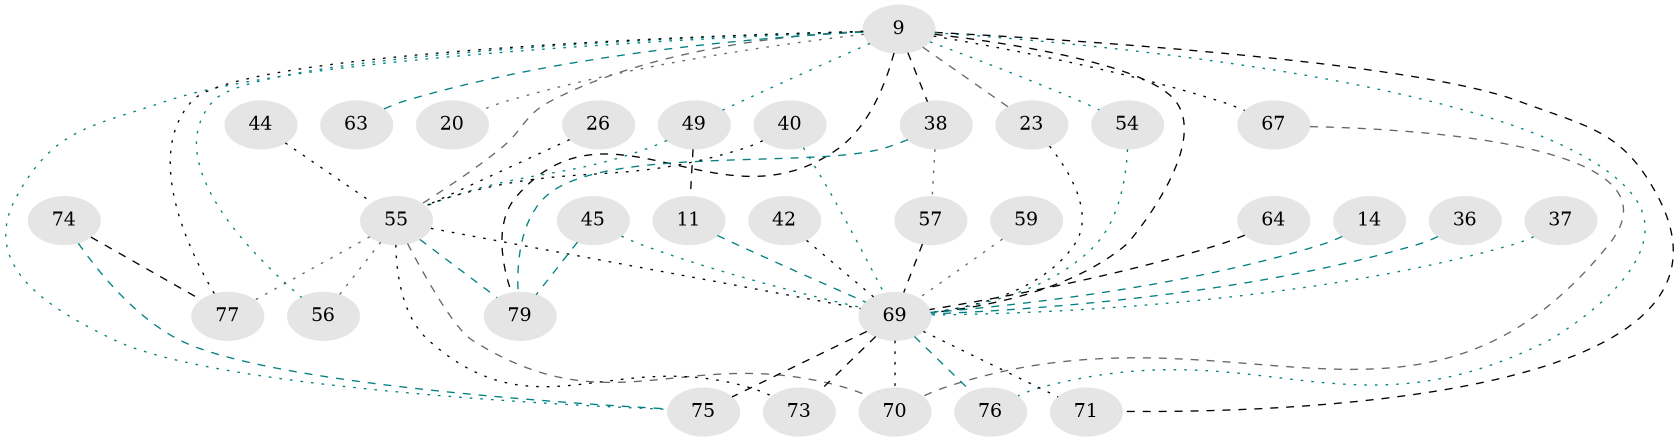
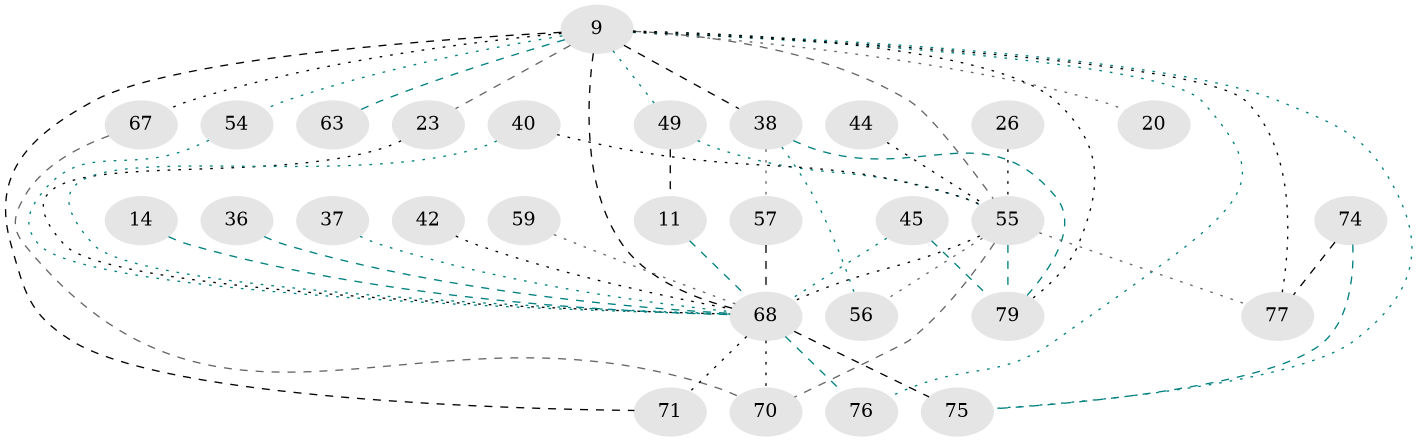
(221, 97) -> (824, 217)
(707, 172) -> (1054, 100)
(1274, 221) -> none
(895, 316) -> (766, 316)
(799, 412) -> none
